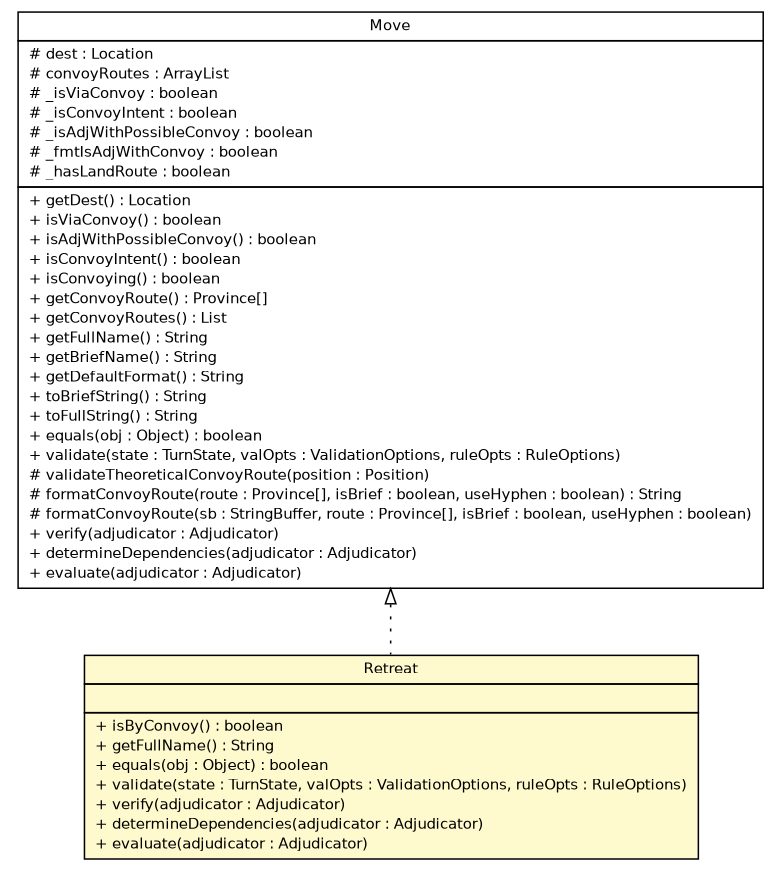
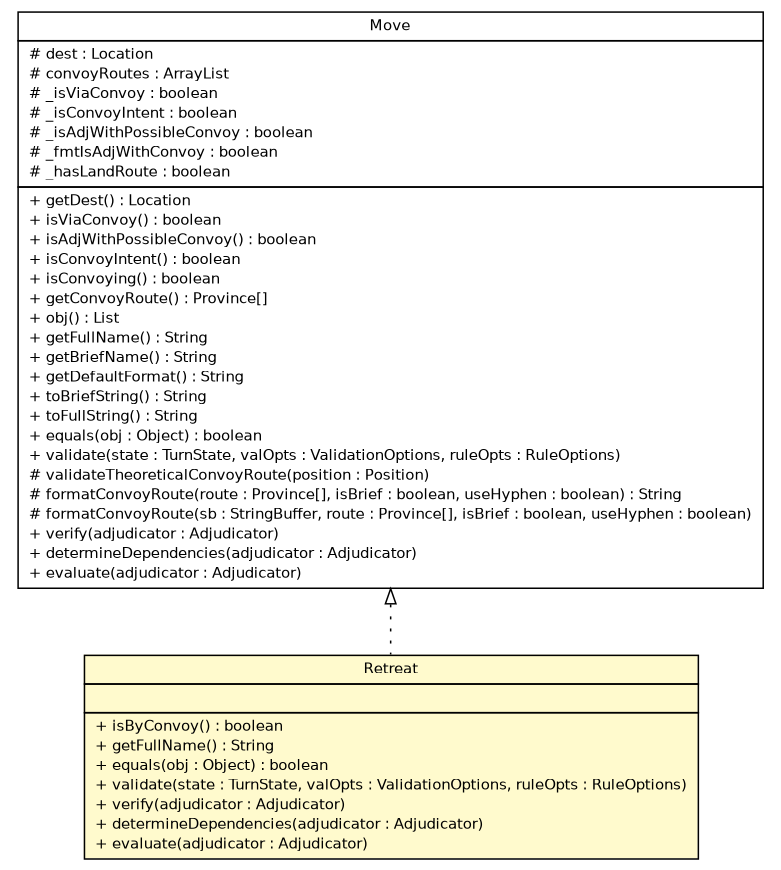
(128, 318) -> (75, 318)
